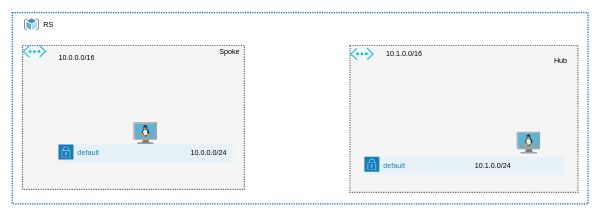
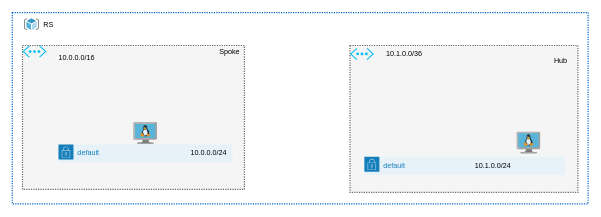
(404, 54) -> (404, 54)
